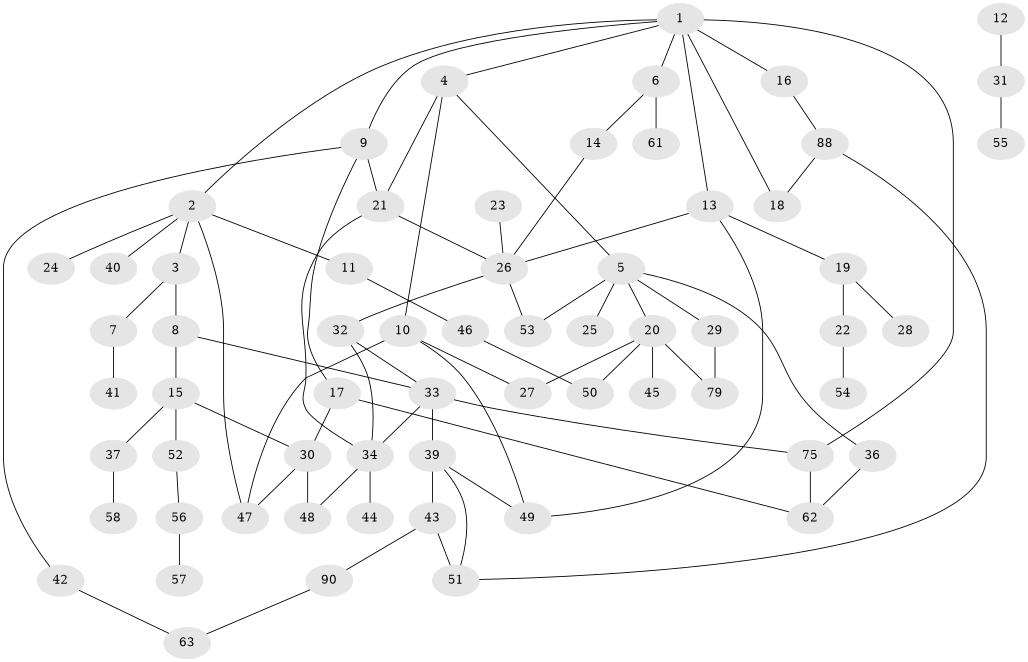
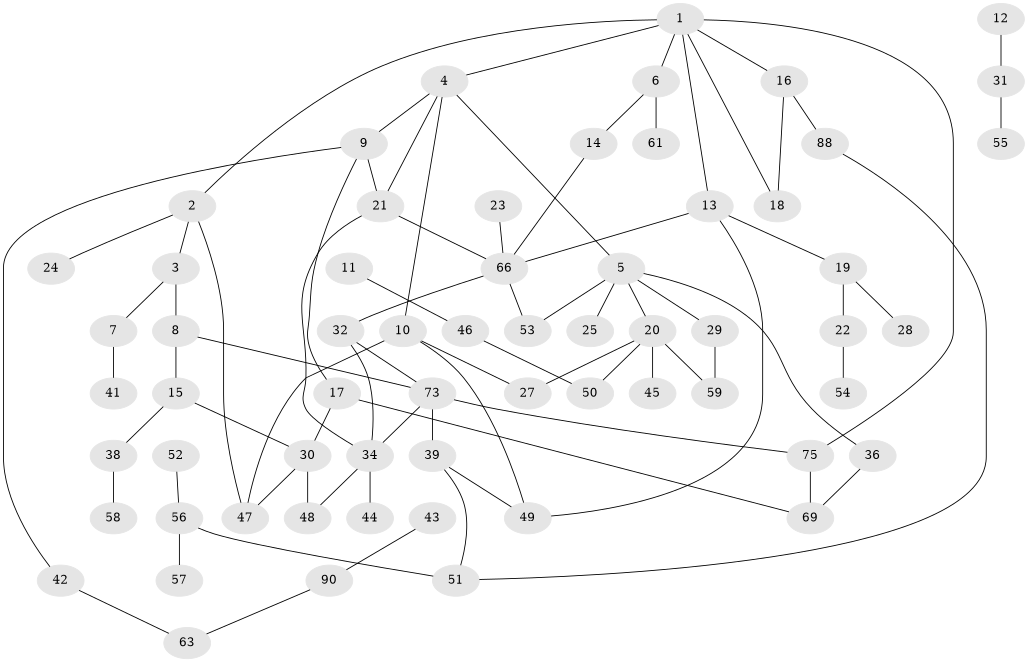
(495, 41) -> (404, 113)
(801, 175) -> (781, 144)
(271, 237) -> none
(114, 269) -> none
(504, 269) -> (504, 269)
(432, 393) -> (432, 393)
(715, 393) -> (715, 393)
(176, 425) -> none
(114, 456) -> (114, 456)
(432, 487) -> none
(810, 518) -> (810, 518)
(444, 549) -> (315, 556)
